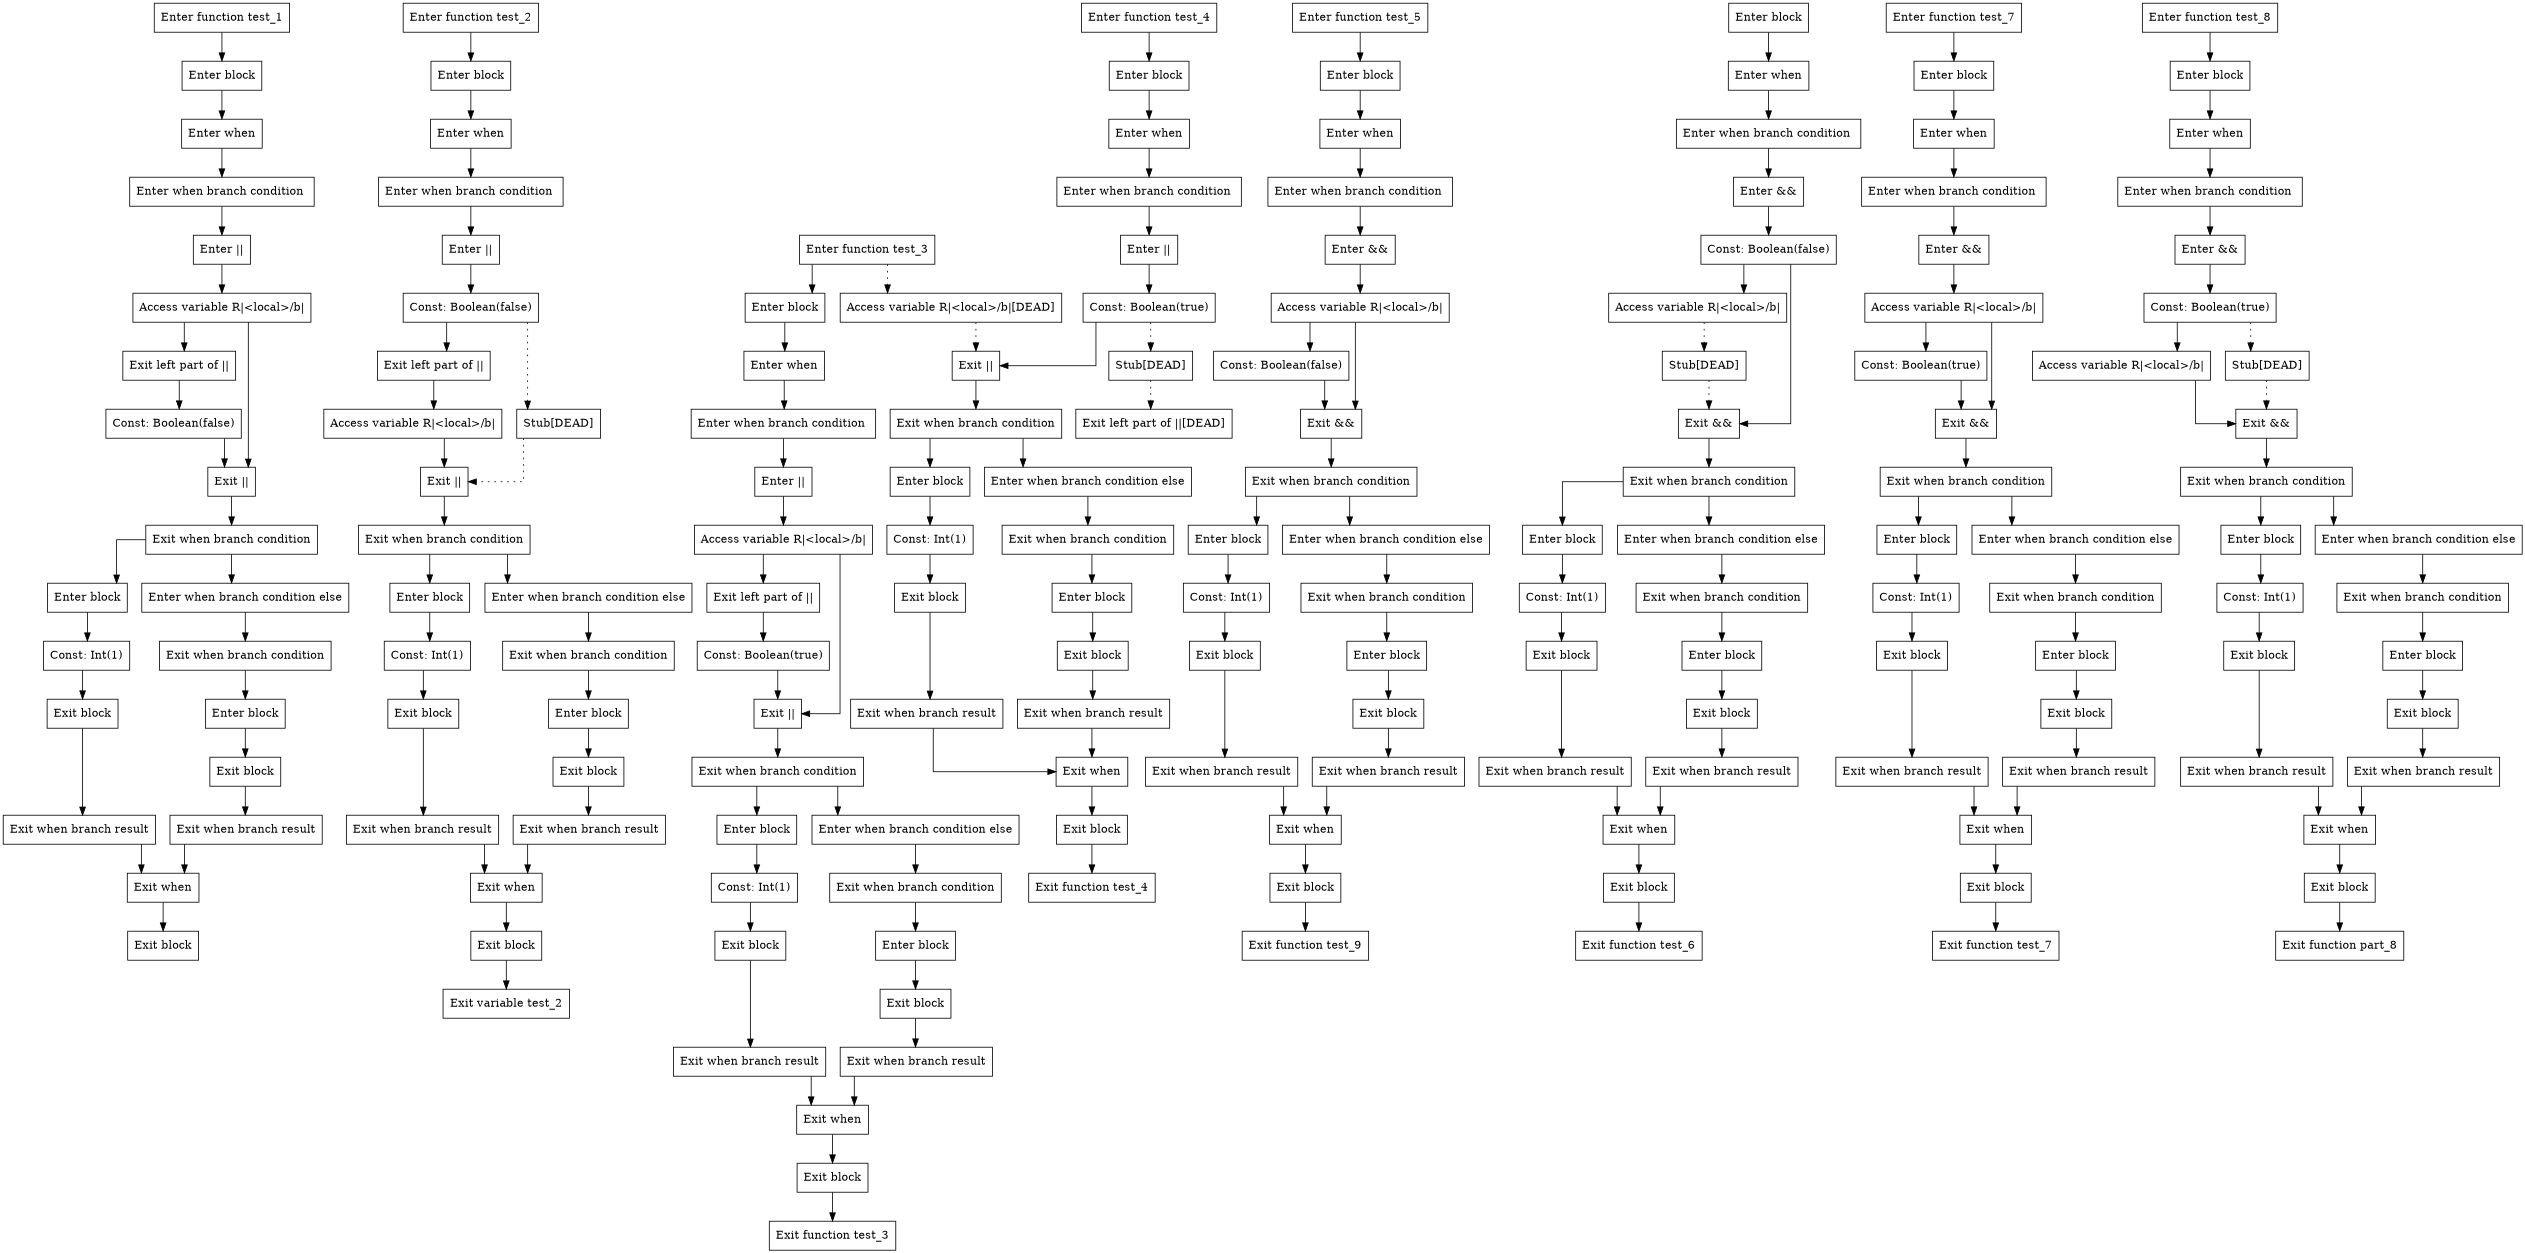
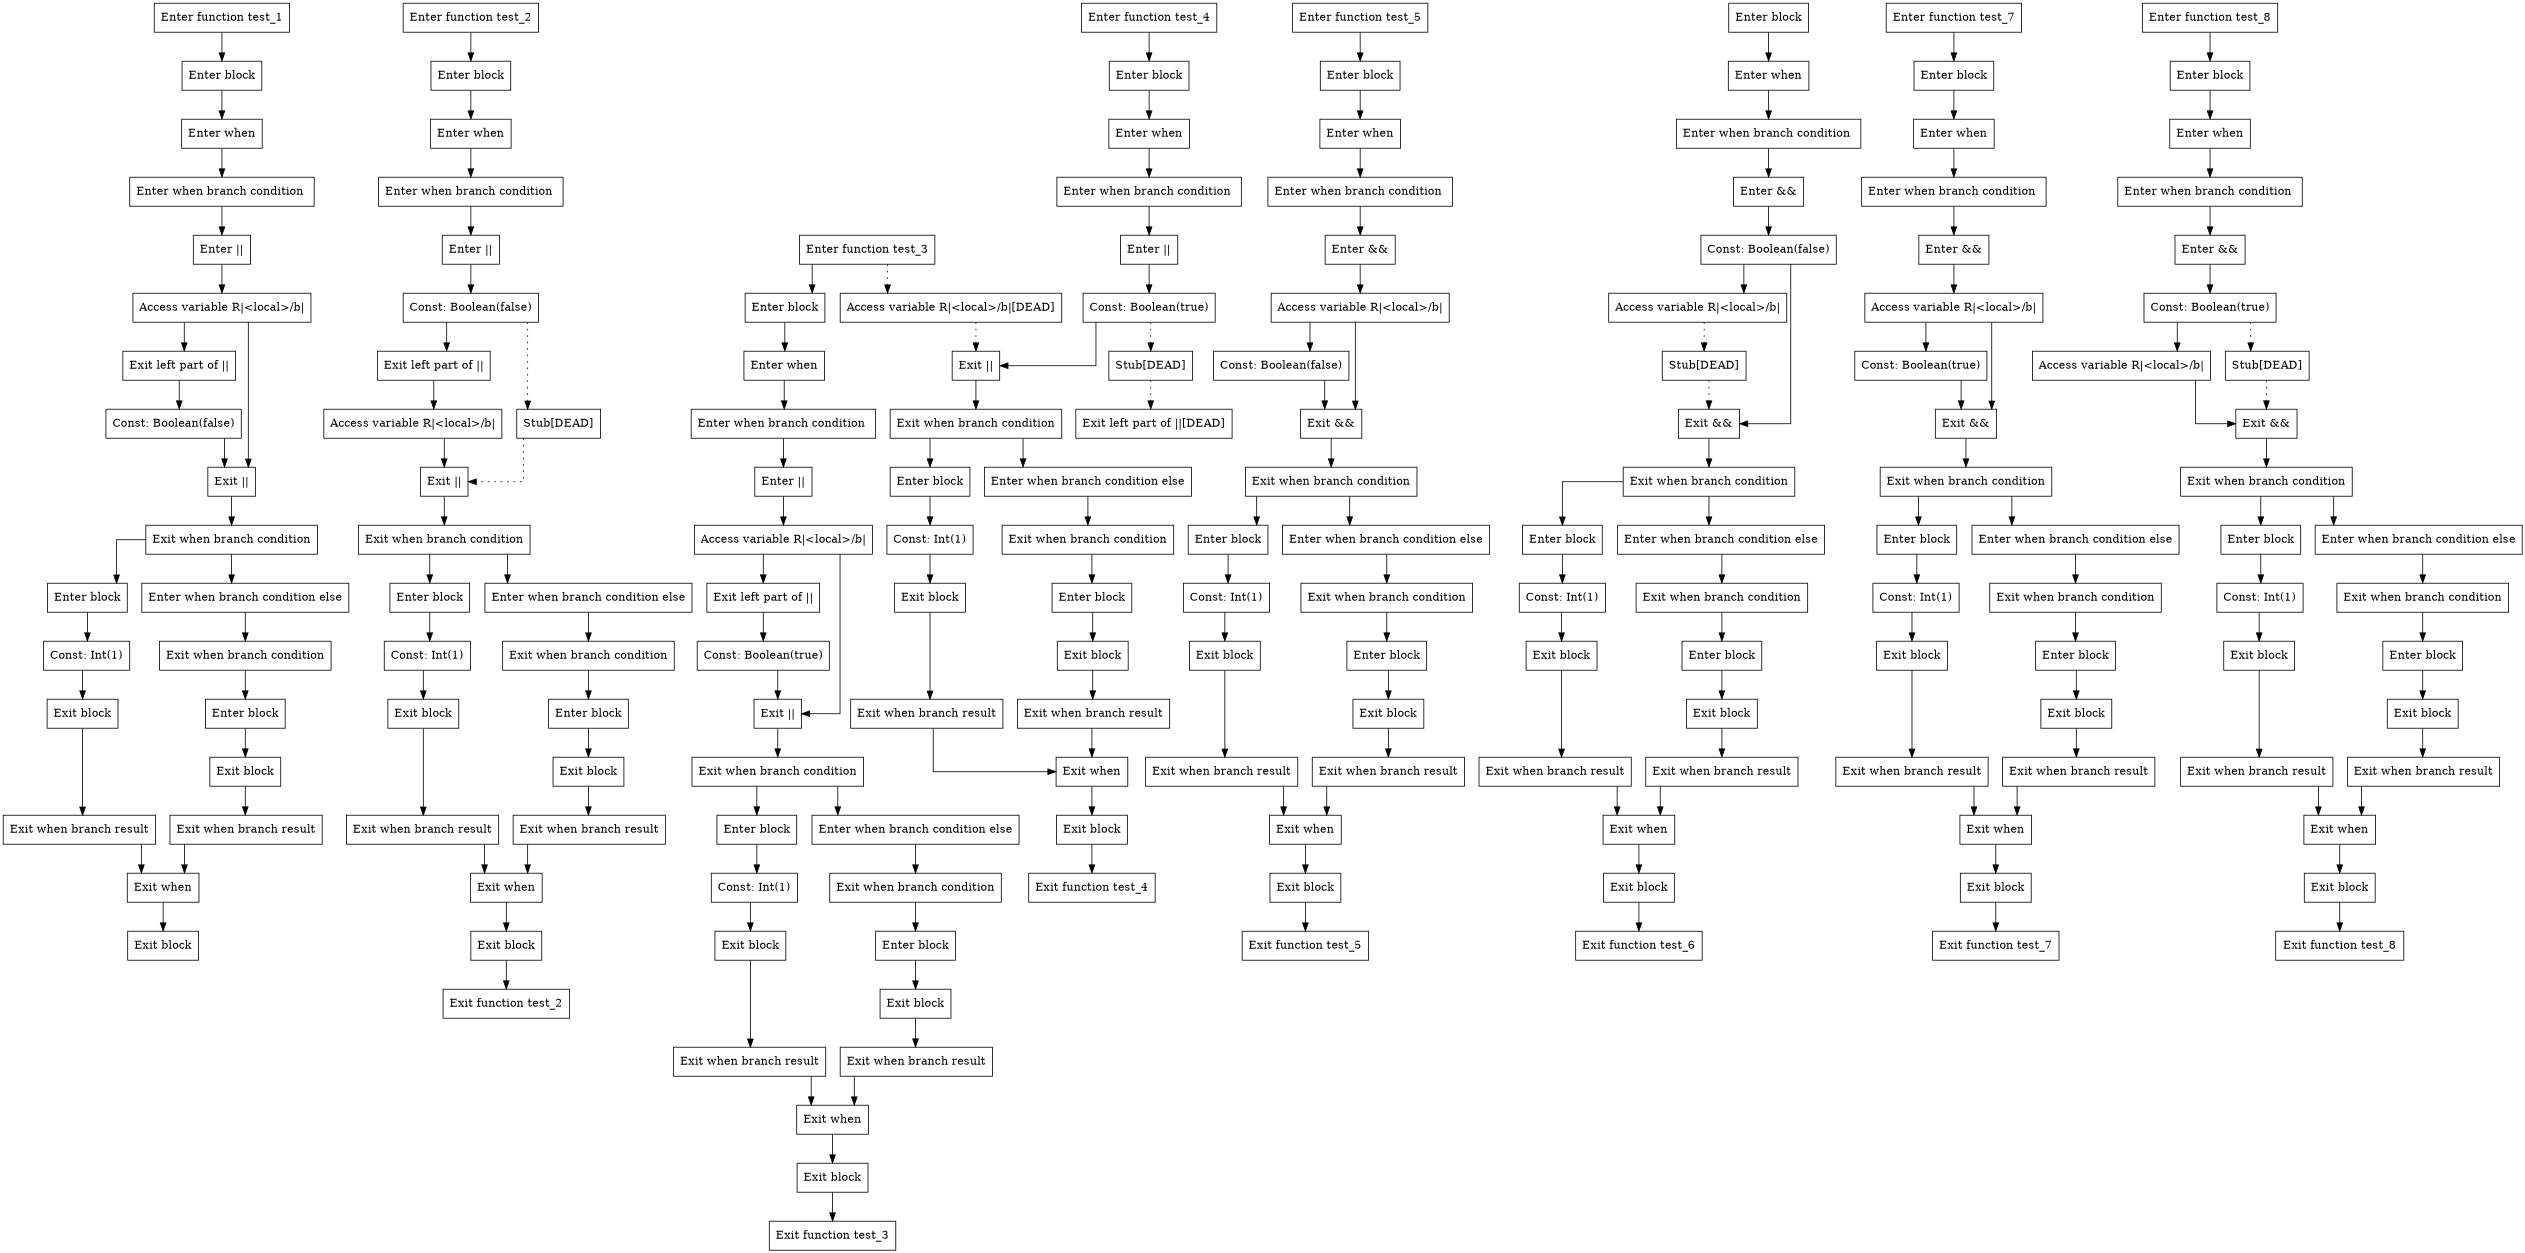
(1305, 946) -> (1305, 946)
(2340, 946) -> (2340, 946)
(506, 1004) -> (506, 1004)
